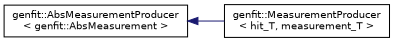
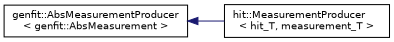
(307, 21) -> (307, 21)
